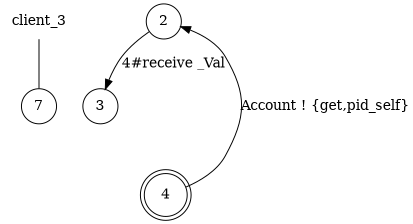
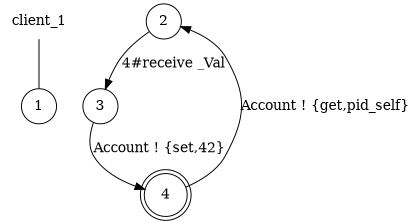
(39, 21) -> (39, 21)
(39, 106) -> (39, 106)
none -> (99, 163)
